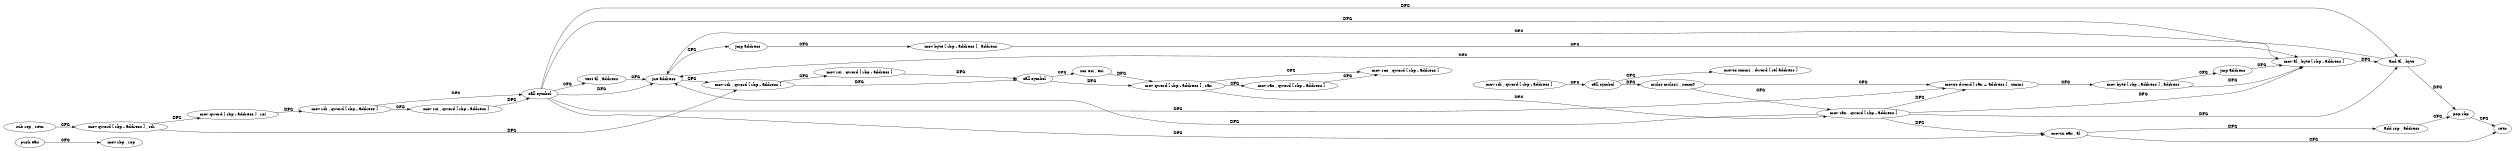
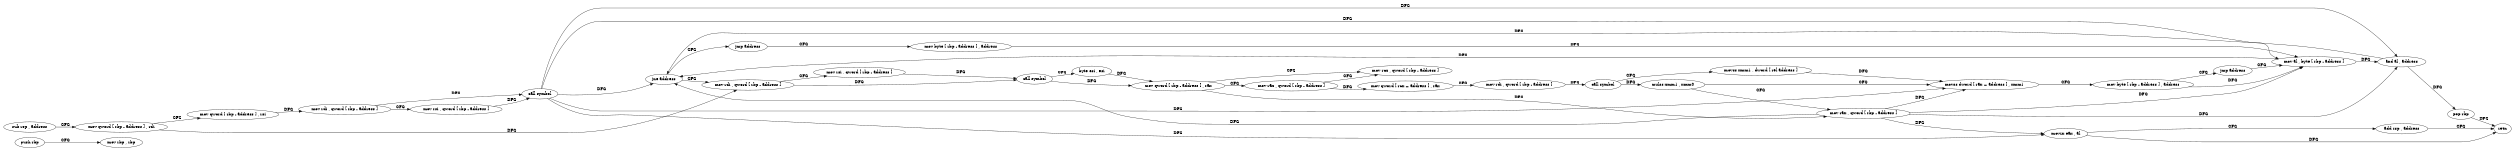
(2402, 62) -> (2402, 62)
(1092, 71) -> (1092, 71)
none -> (1873, 77)
(602, 79) -> none
(1673, 85) -> (1673, 85)
none -> (1405, 86)
(177, 118) -> (177, 118)
(2484, 119) -> (2484, 119)
(2433, 121) -> (2459, 129)
(30, 127) -> (30, 127)
(2233, 127) -> (2233, 127)
(2314, 140) -> (2314, 140)
(30, 142) -> (30, 142)
(121, 142) -> (121, 142)
